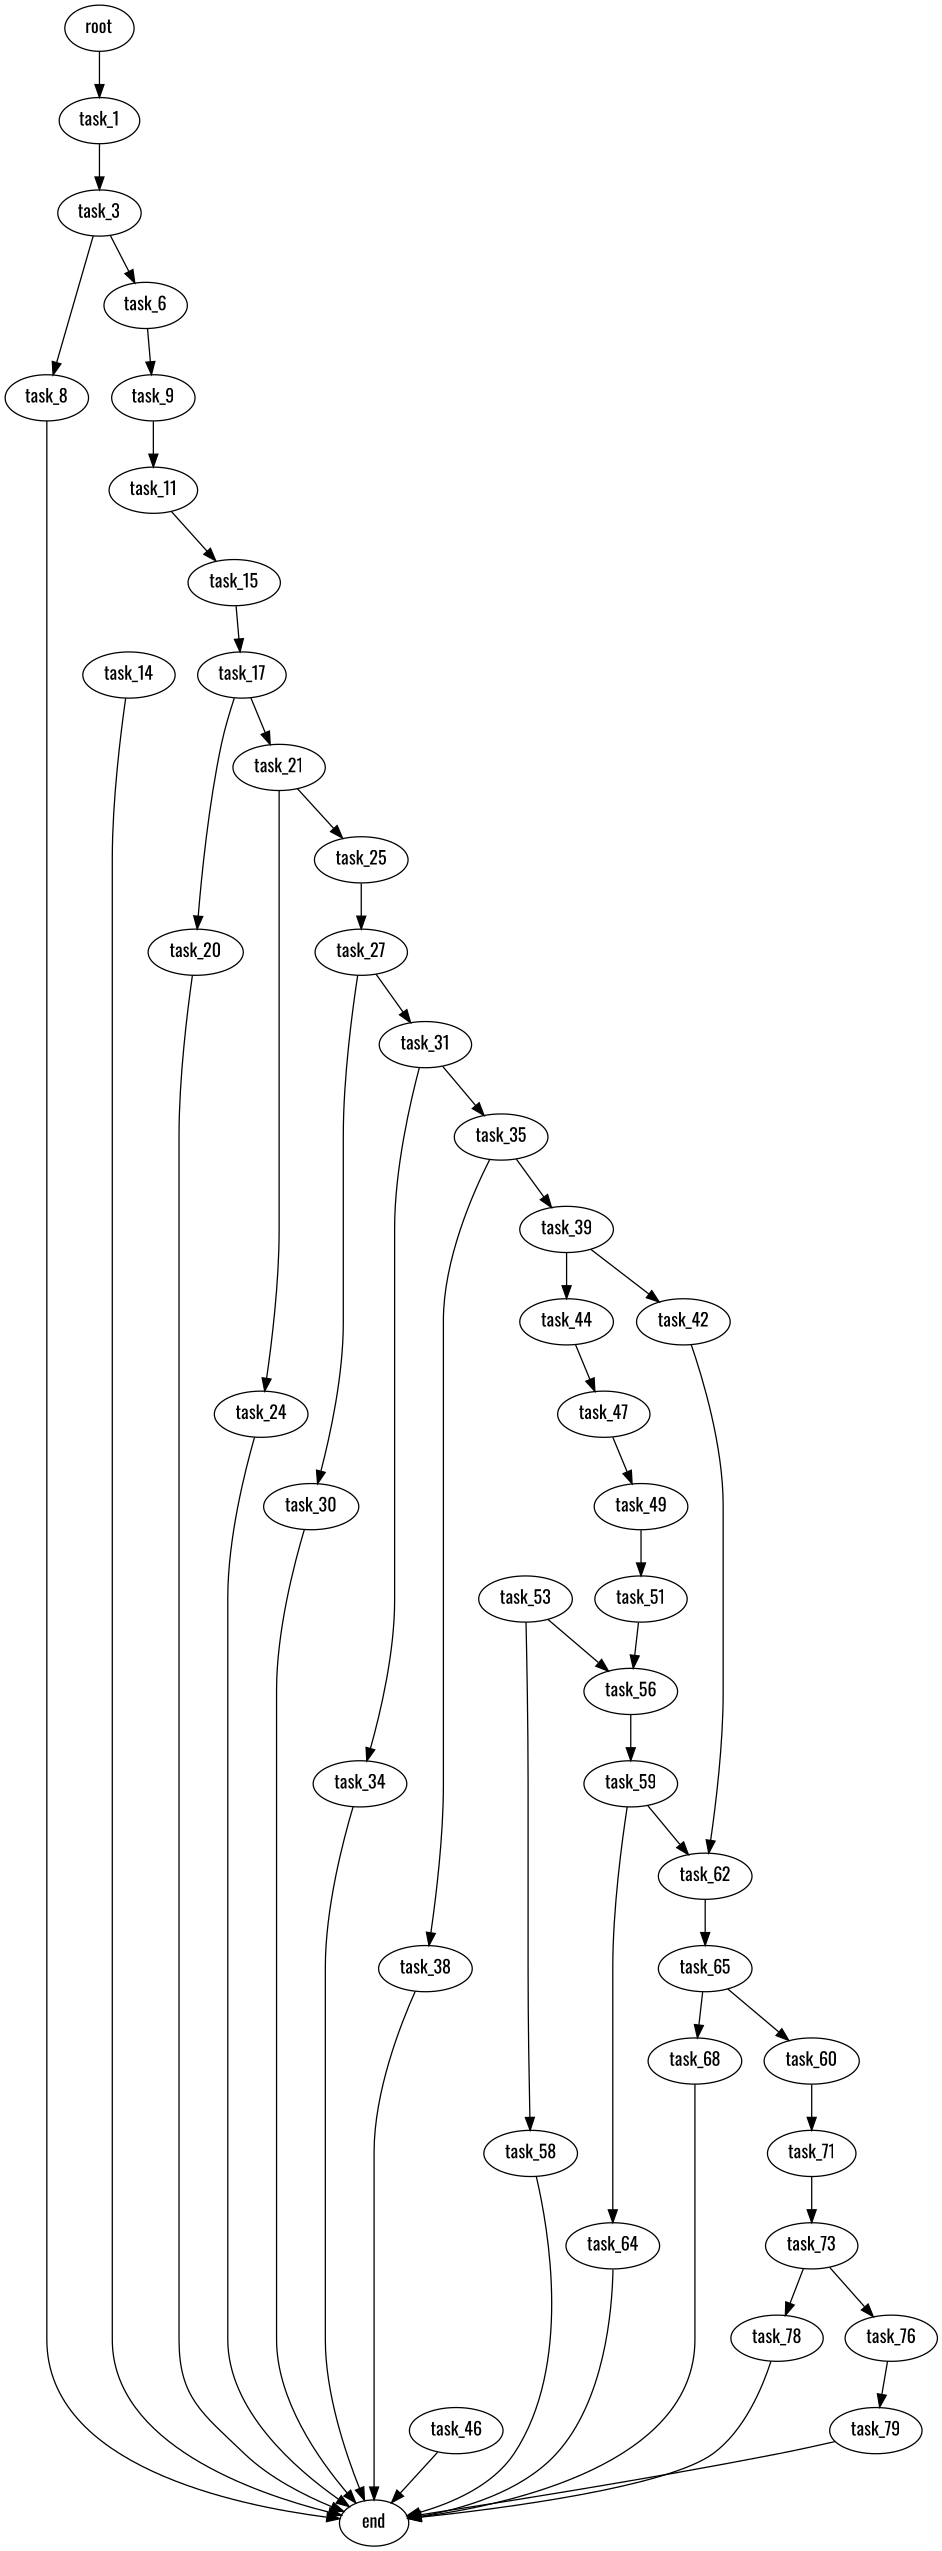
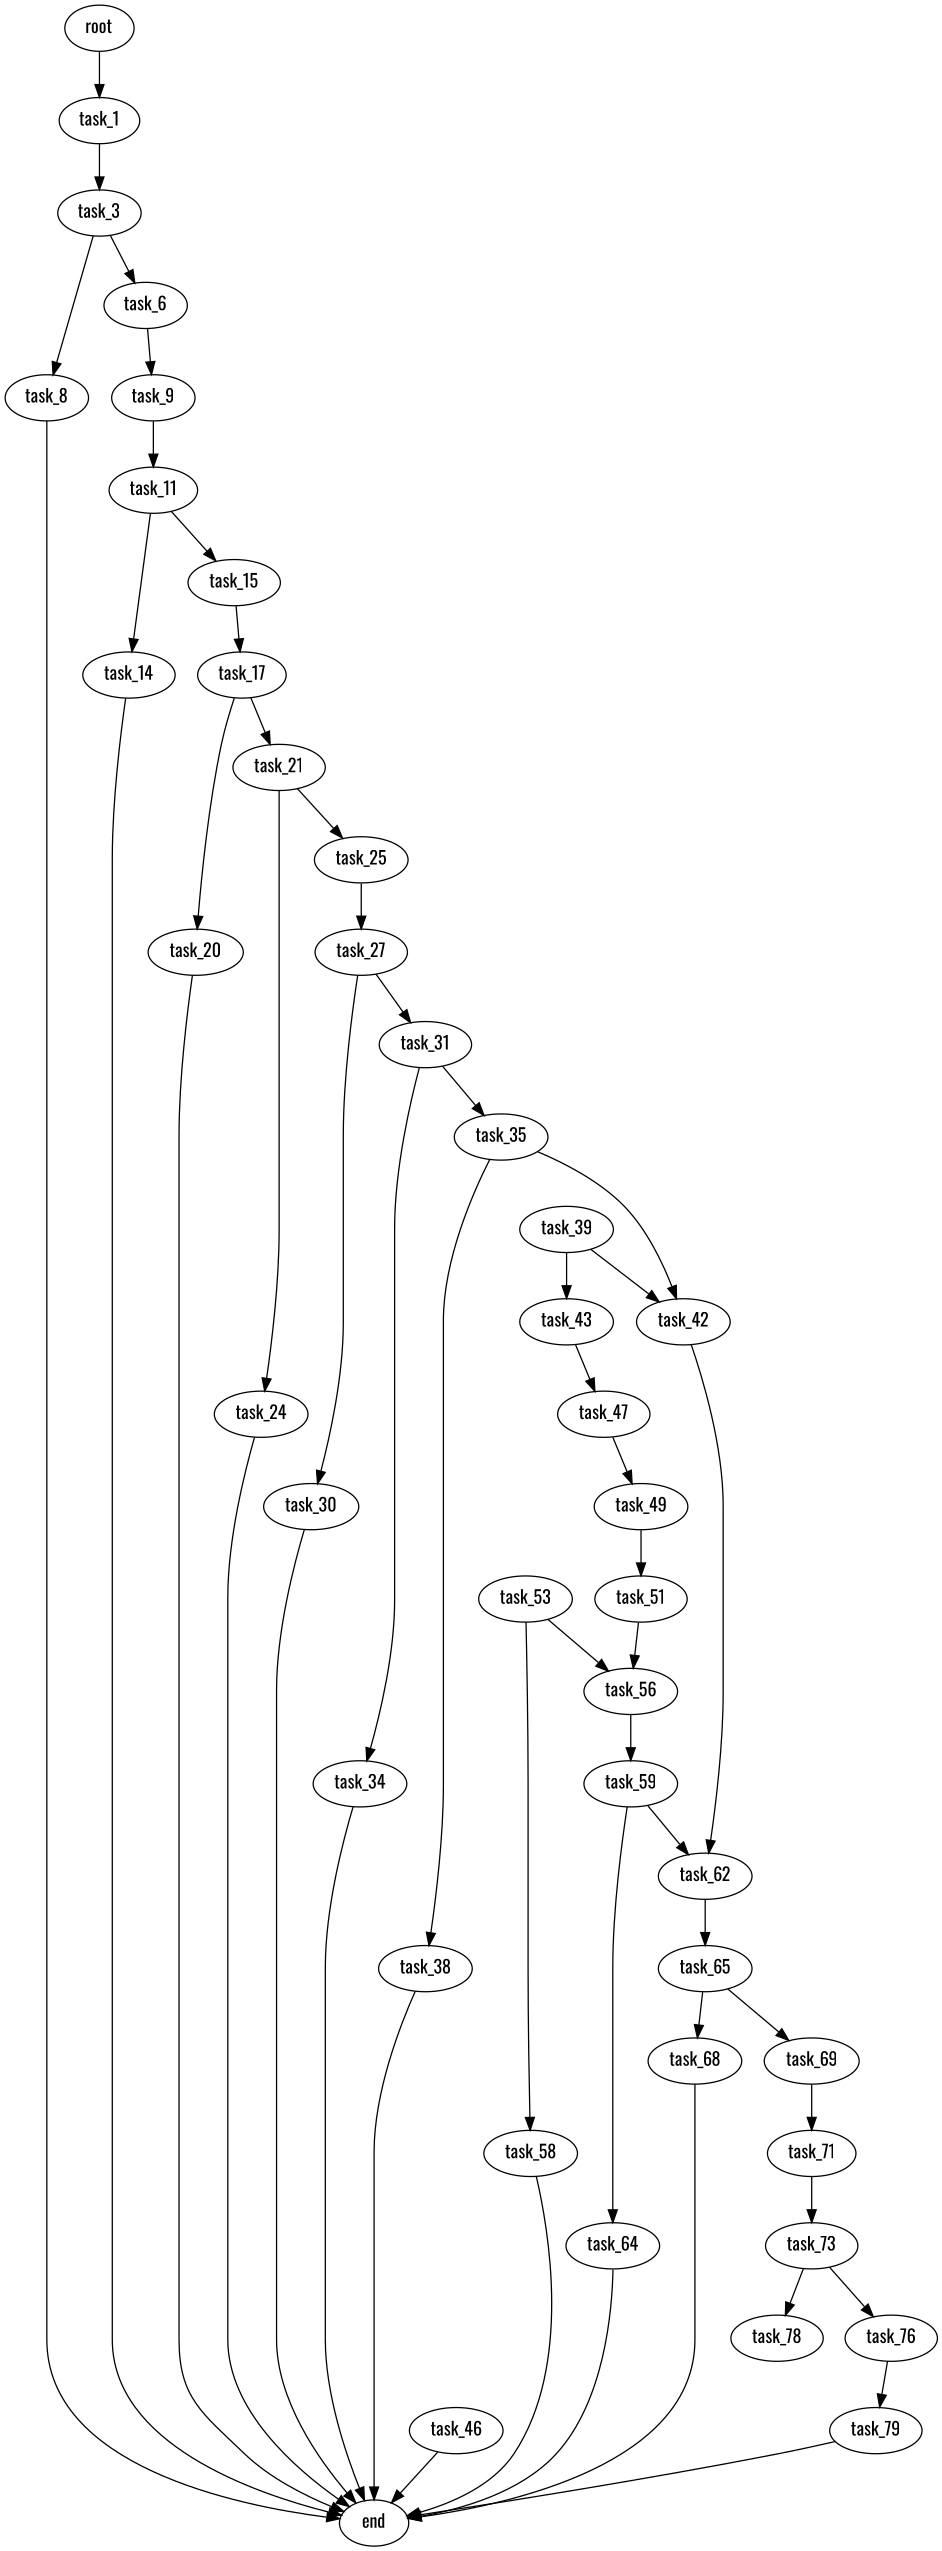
none -> (142, 576)
(530, 1178) -> (621, 1203)
(567, 1322) -> (567, 1322)
(812, 2061) -> (812, 2061)
(702, 2460) -> none
